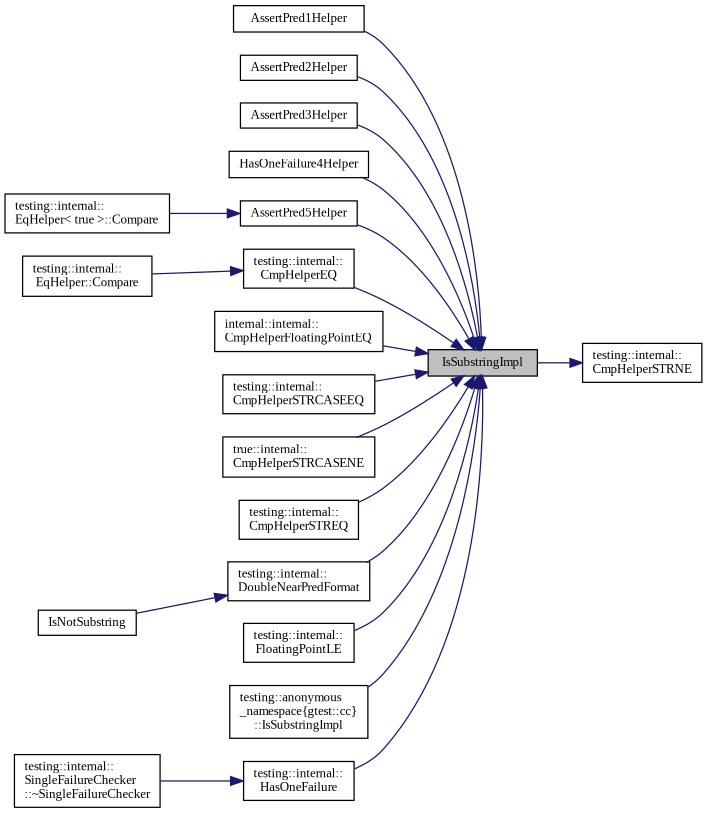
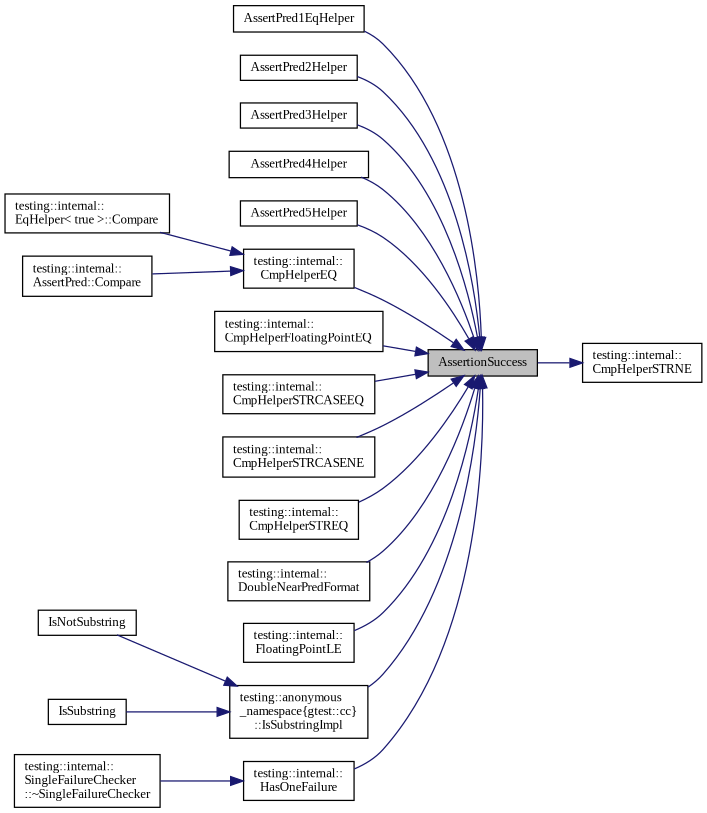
(299, 19) -> (299, 19)
(299, 164) -> (299, 164)
(198, 213) -> (195, 242)
(87, 276) -> (87, 276)
(299, 331) -> (299, 331)
(483, 363) -> (483, 363)
(299, 457) -> (299, 457)
(176, 605) -> (171, 658)
none -> (87, 712)
